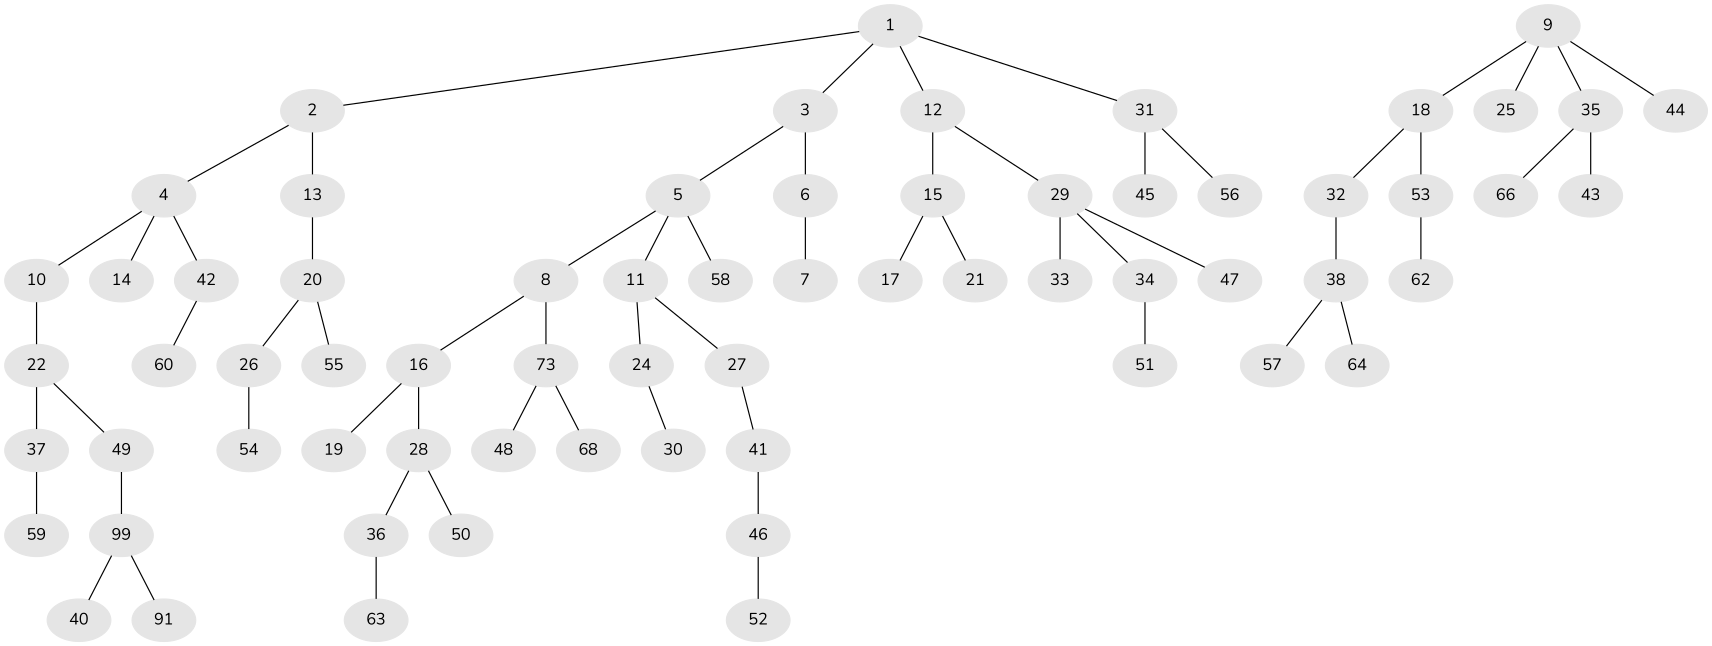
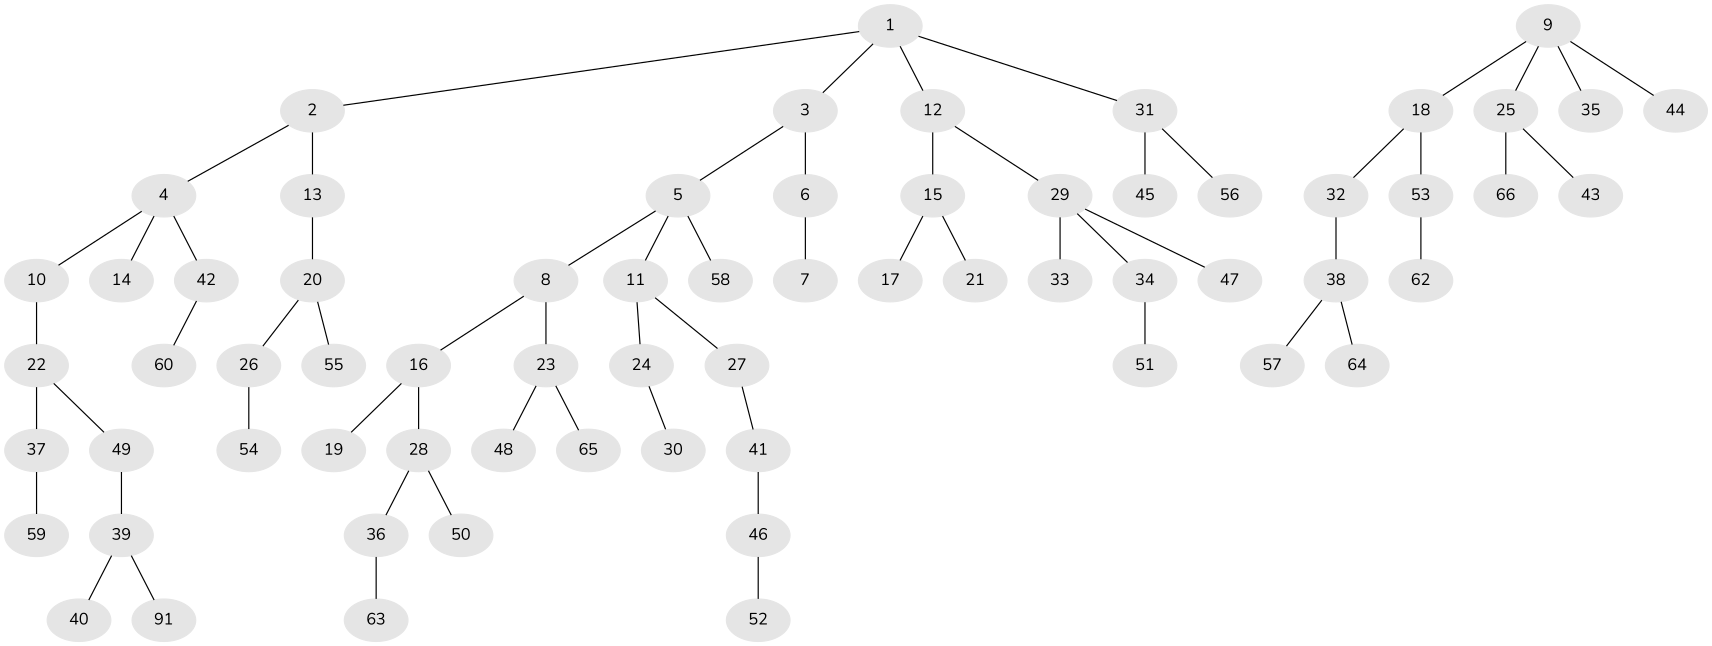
(1548, 153) -> (1506, 153)
(1591, 153) -> (1548, 153)
(546, 366) -> (546, 366)
(588, 450) -> (588, 450)
(121, 535) -> (121, 535)
